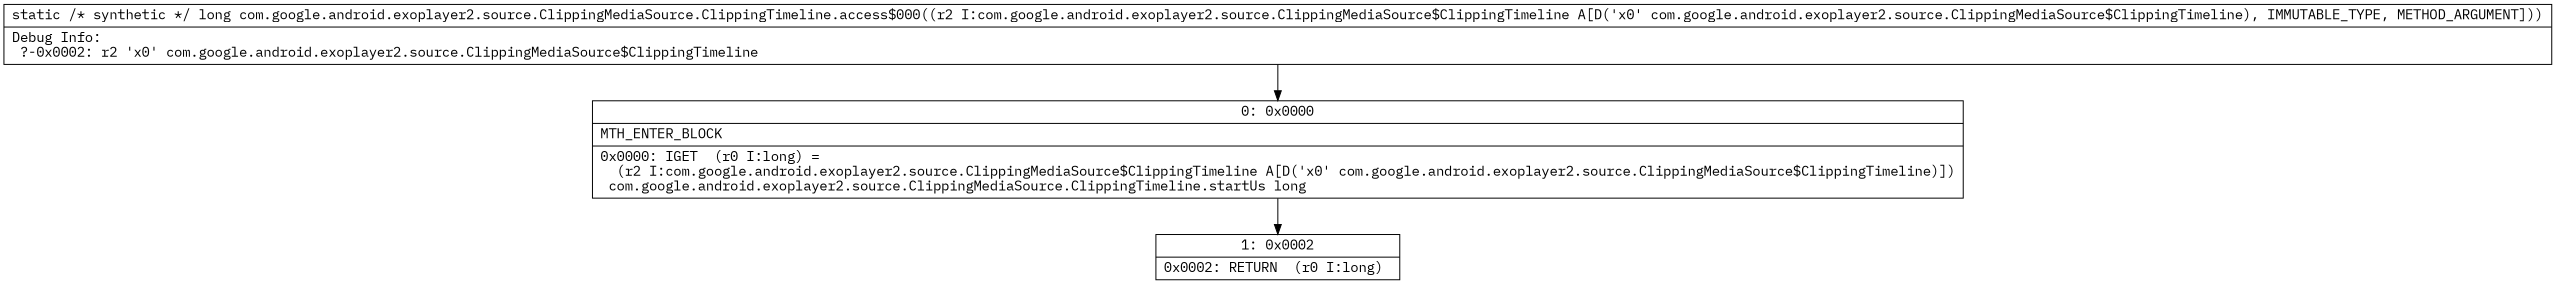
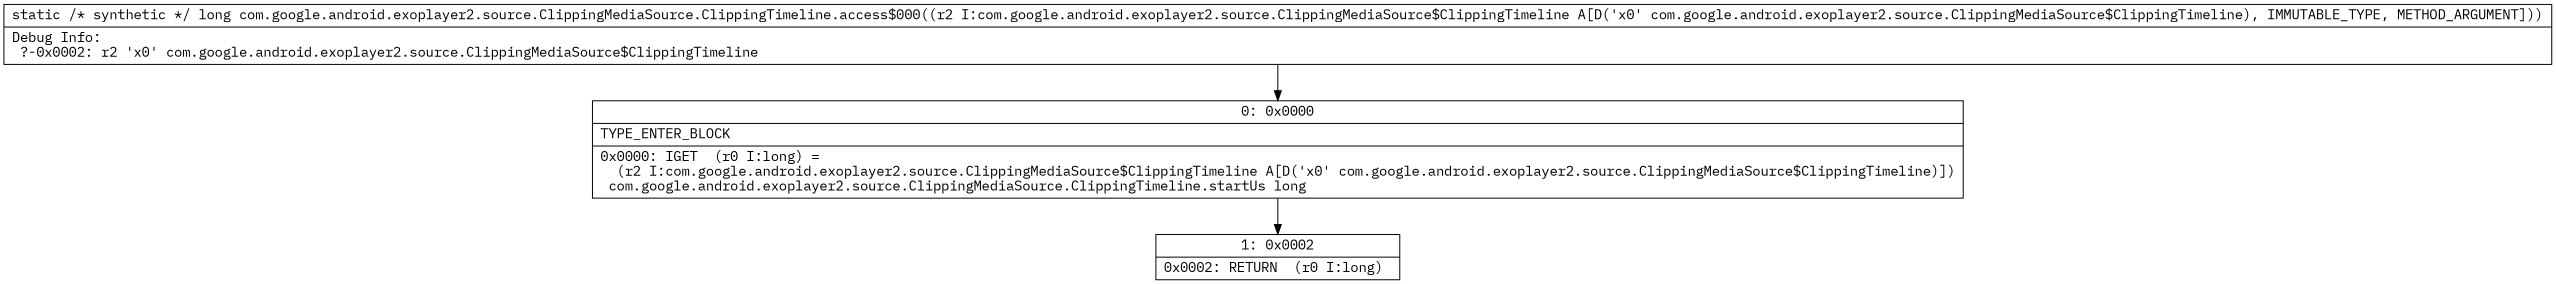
(661, 134) -> (666, 134)
